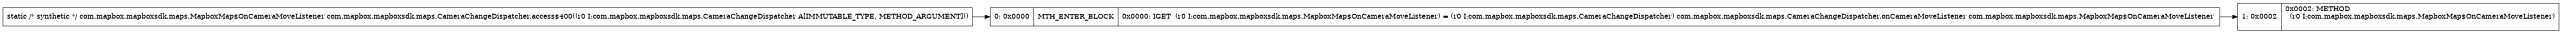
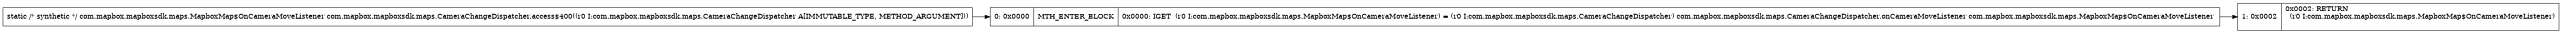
(2320, 9) -> (2319, 9)
